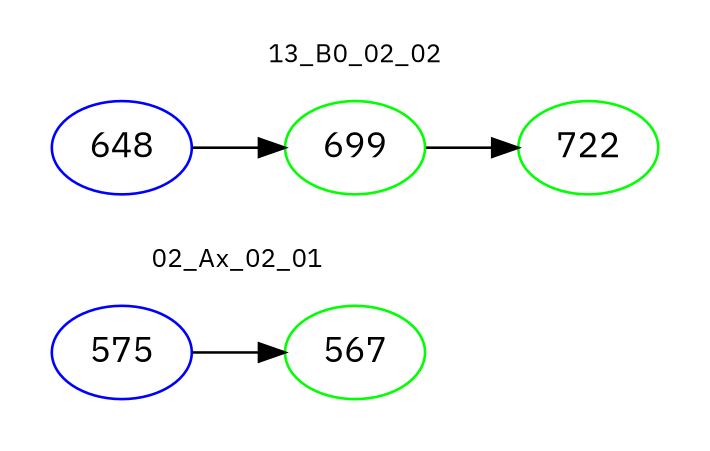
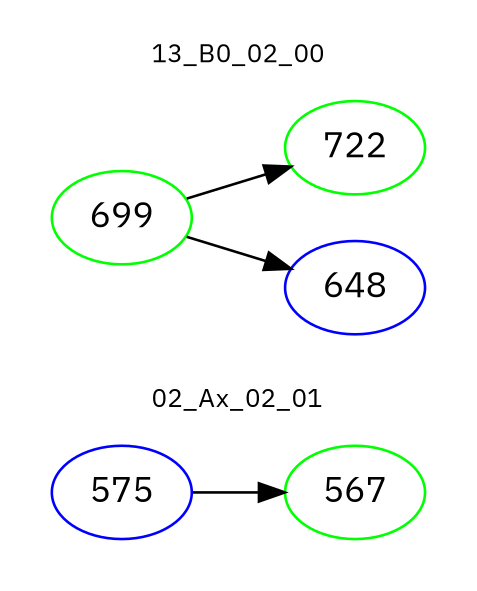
(355, 56) -> (238, 56)
(226, 148) -> (226, 249)
